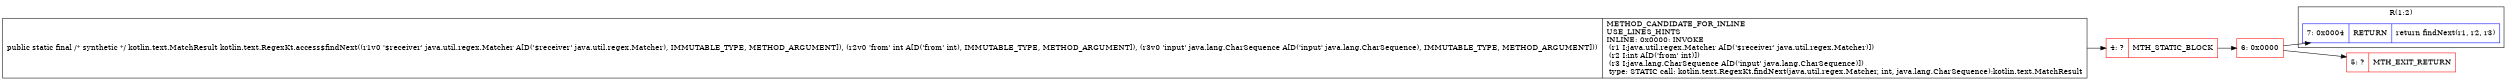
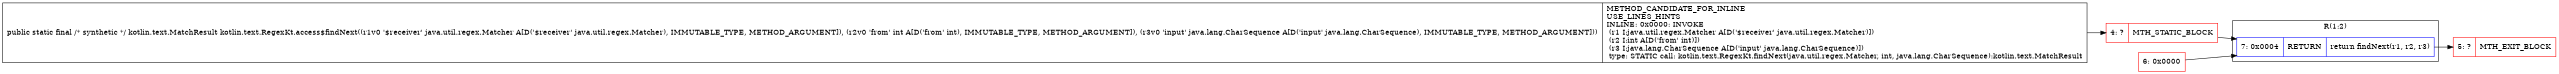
(2225, 48) -> (2225, 38)
(2312, 53) -> (2442, 47)
(2412, 62) -> (2516, 47)
